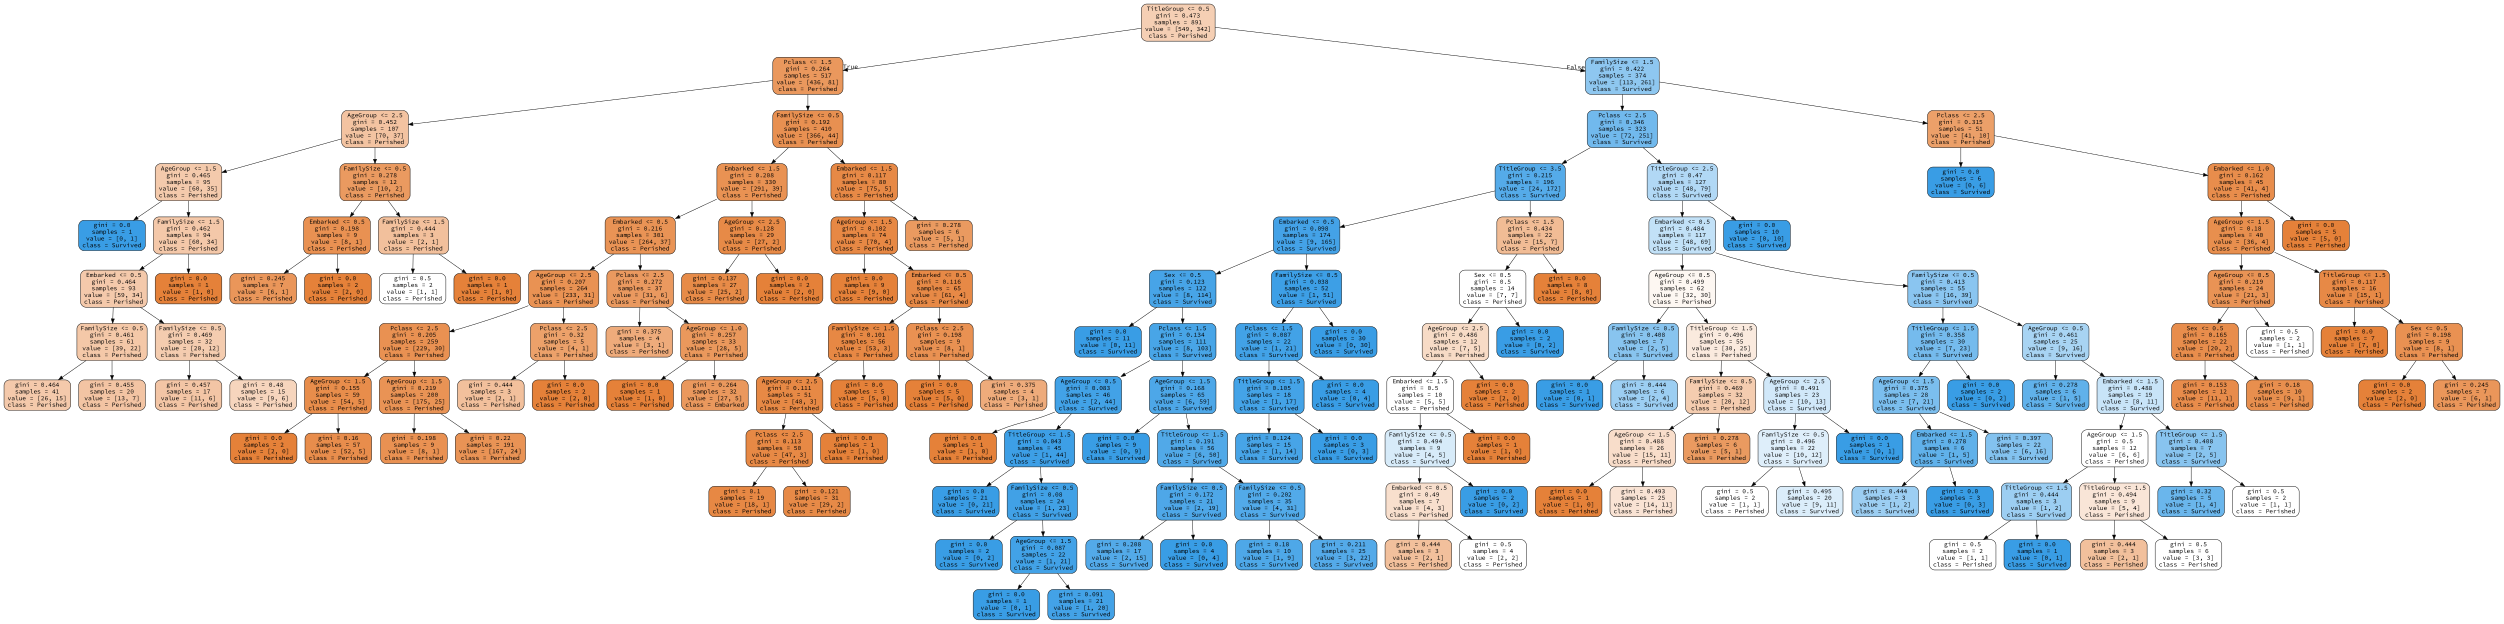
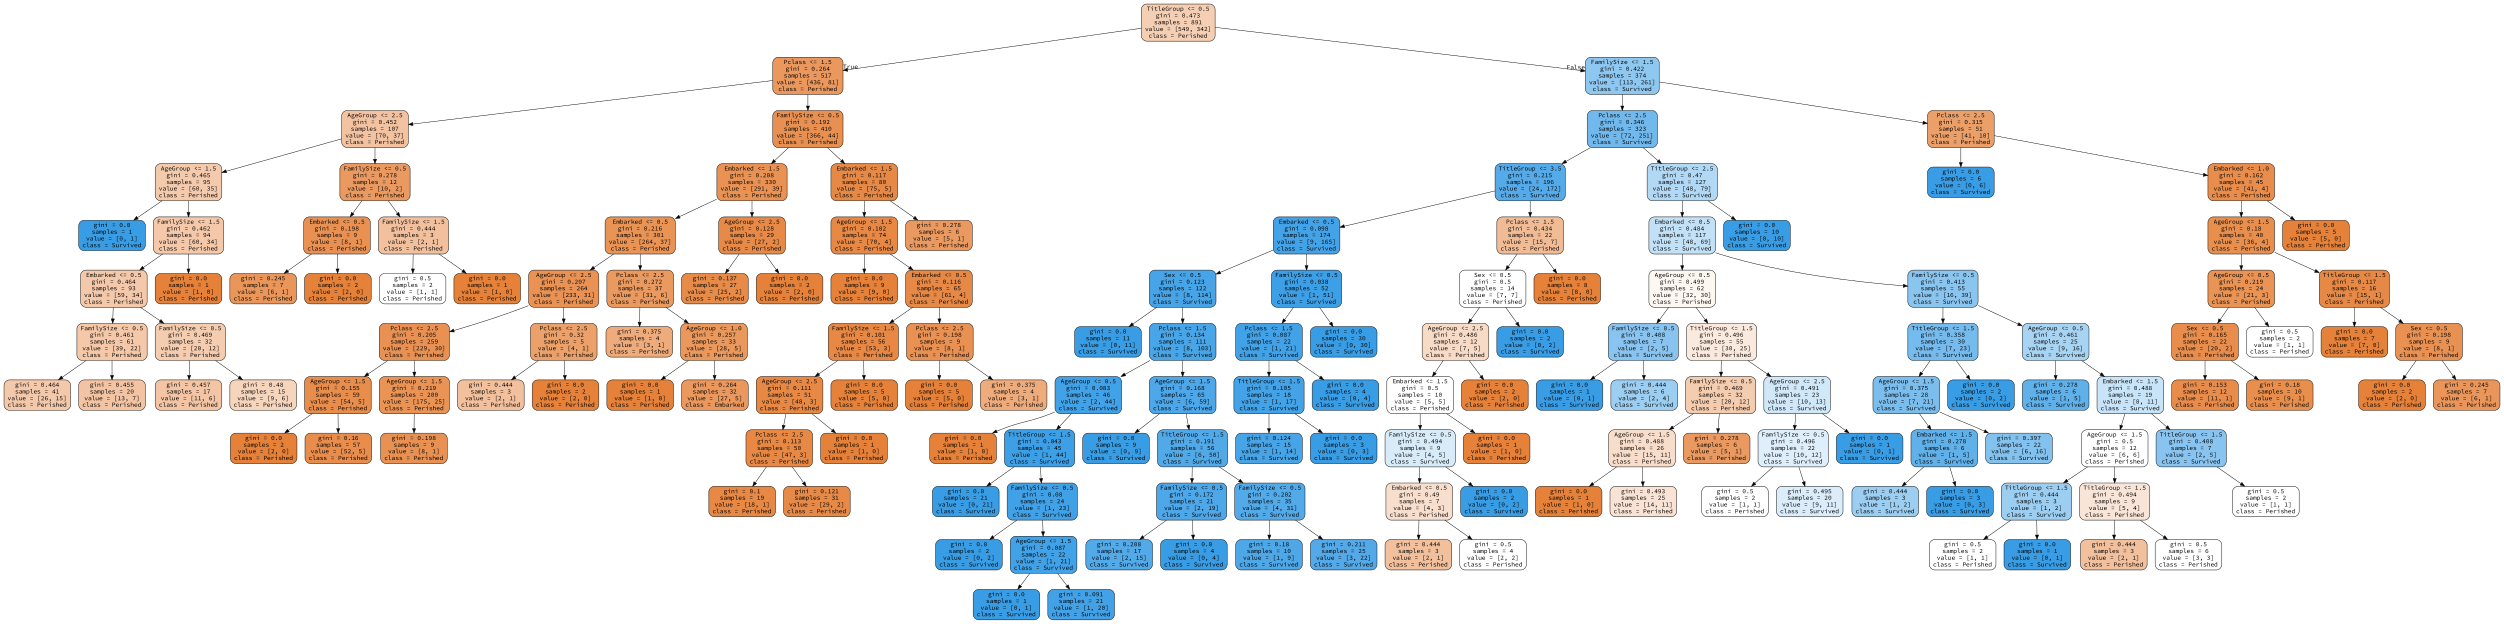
(490, 448) -> none
(2191, 502) -> none
